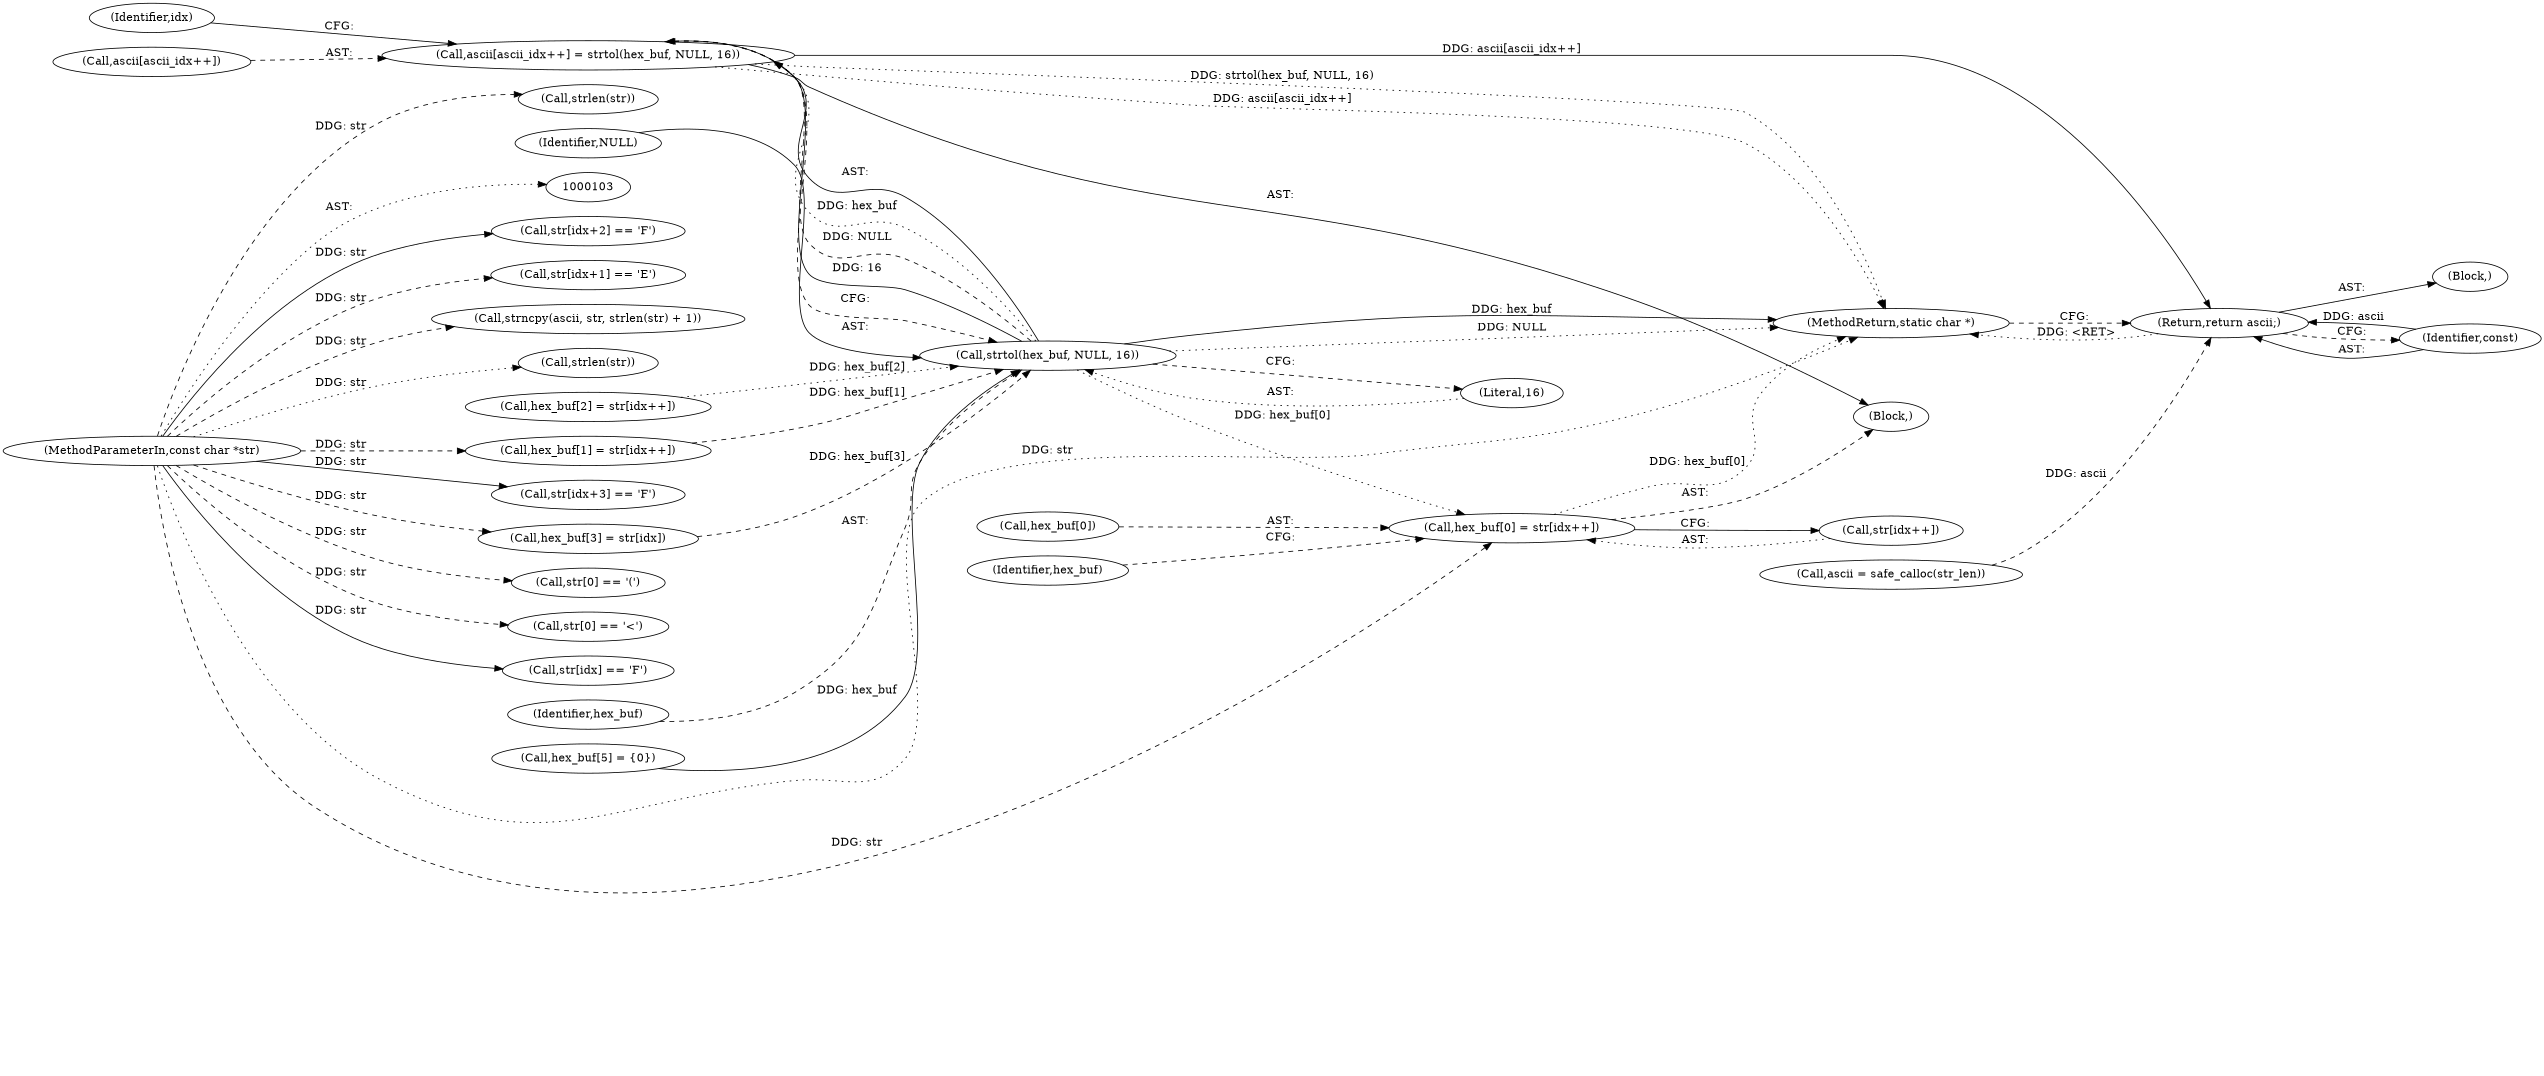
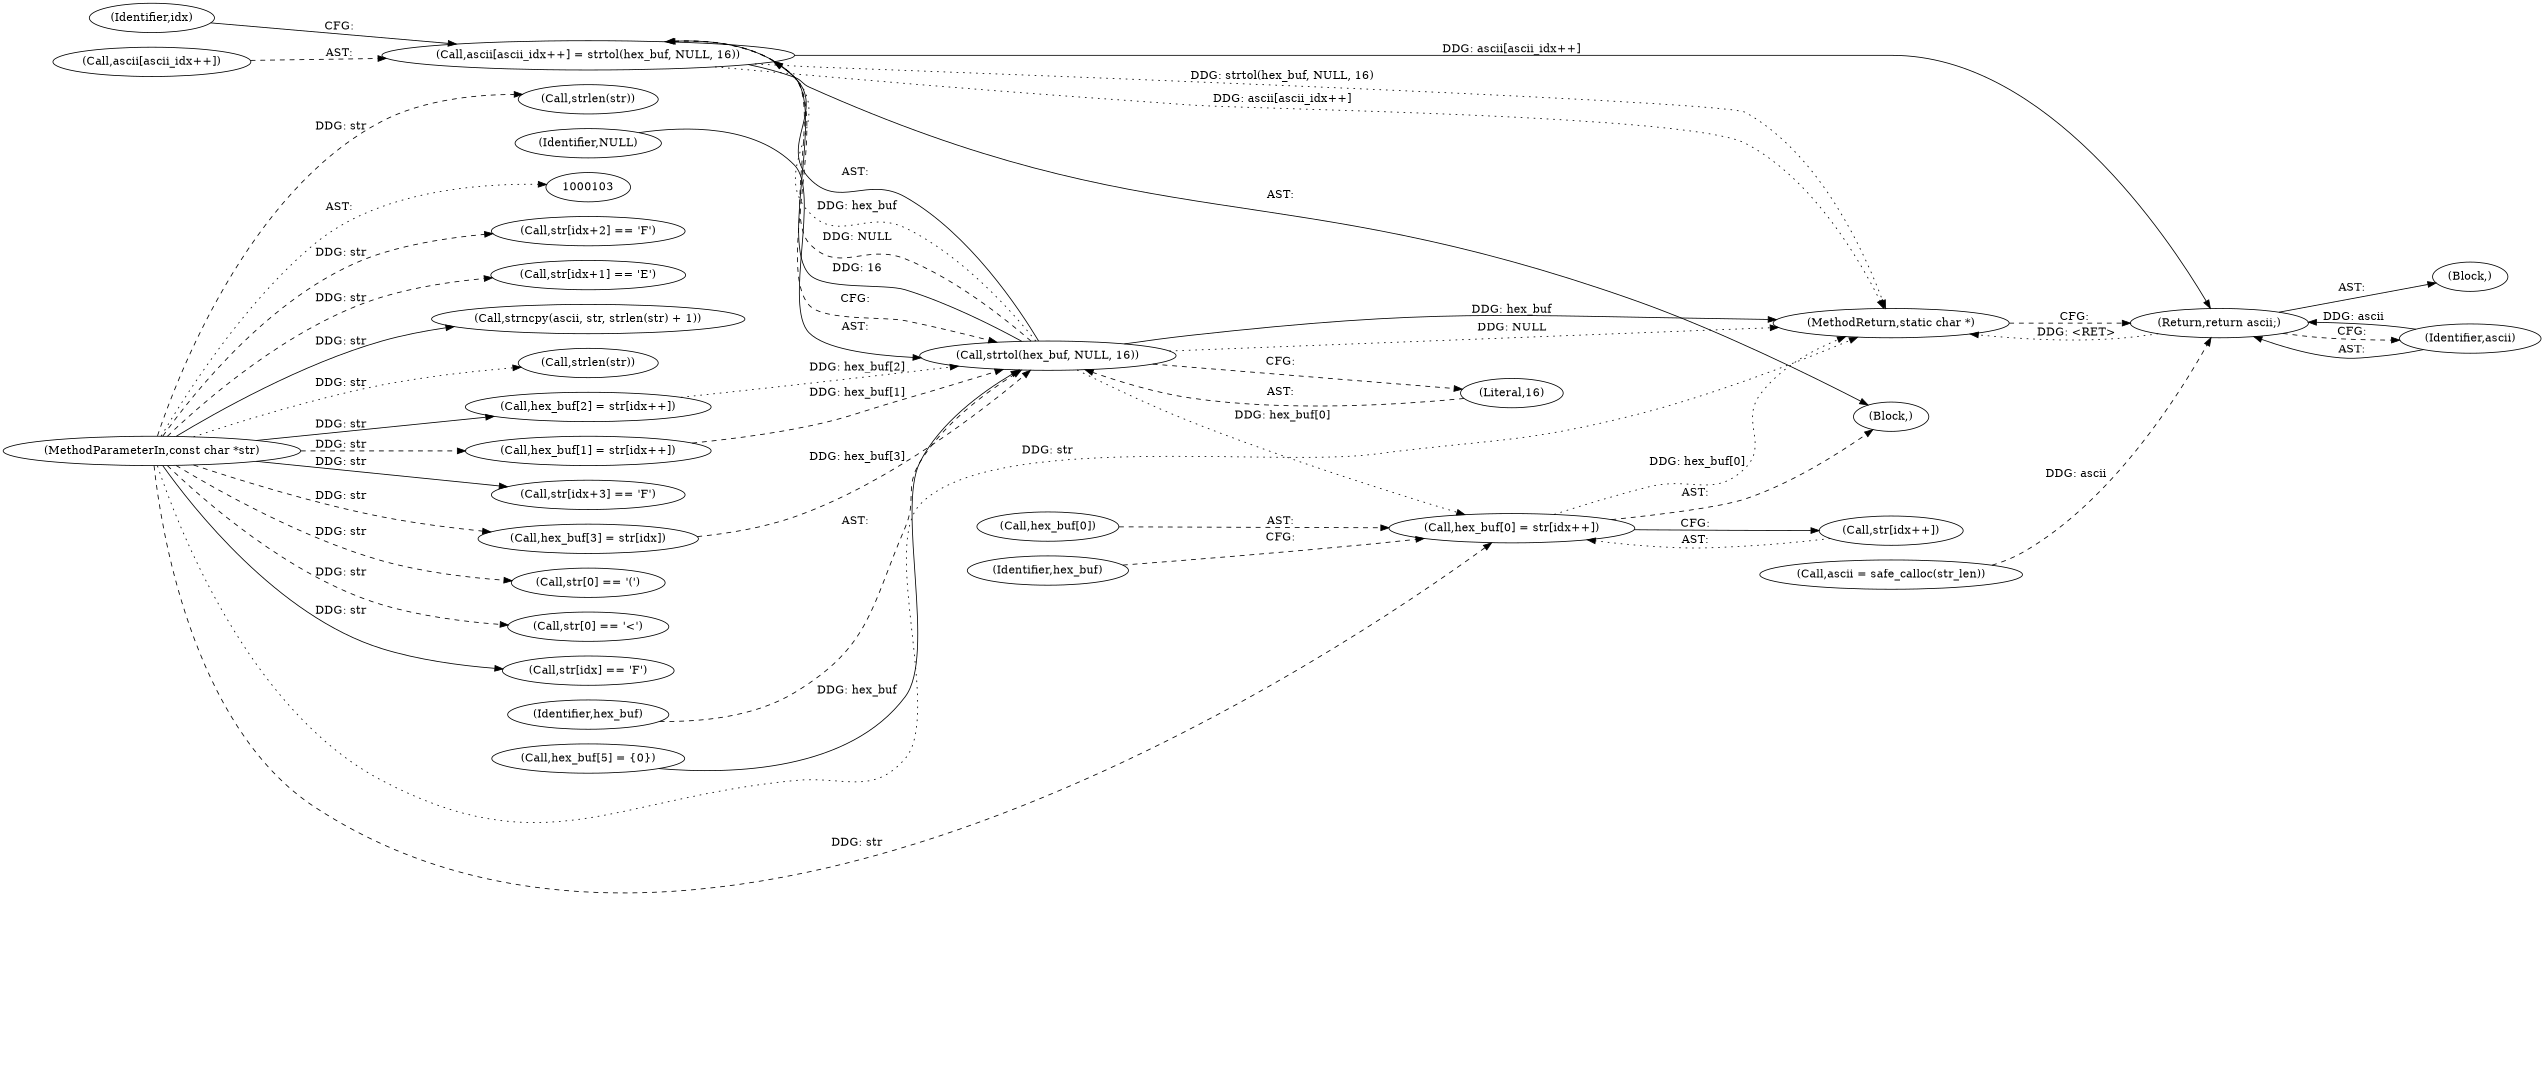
(300, 295) -> (300, 295)
(2470, 339) -> (2470, 339)
(306, 369) -> (306, 369)
(1277, 405) -> (1277, 405)
none -> (371, 429)
